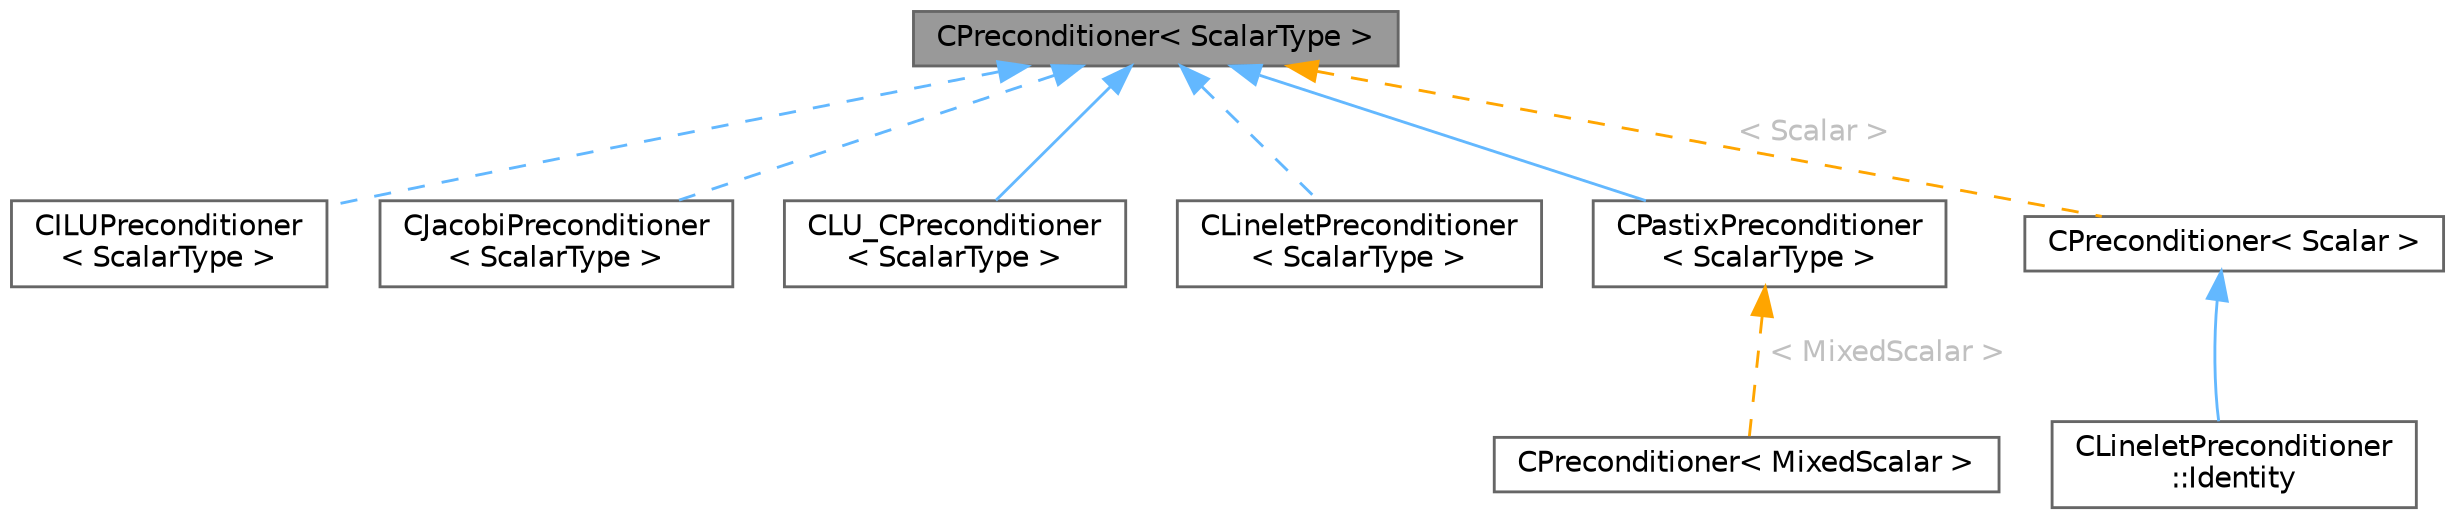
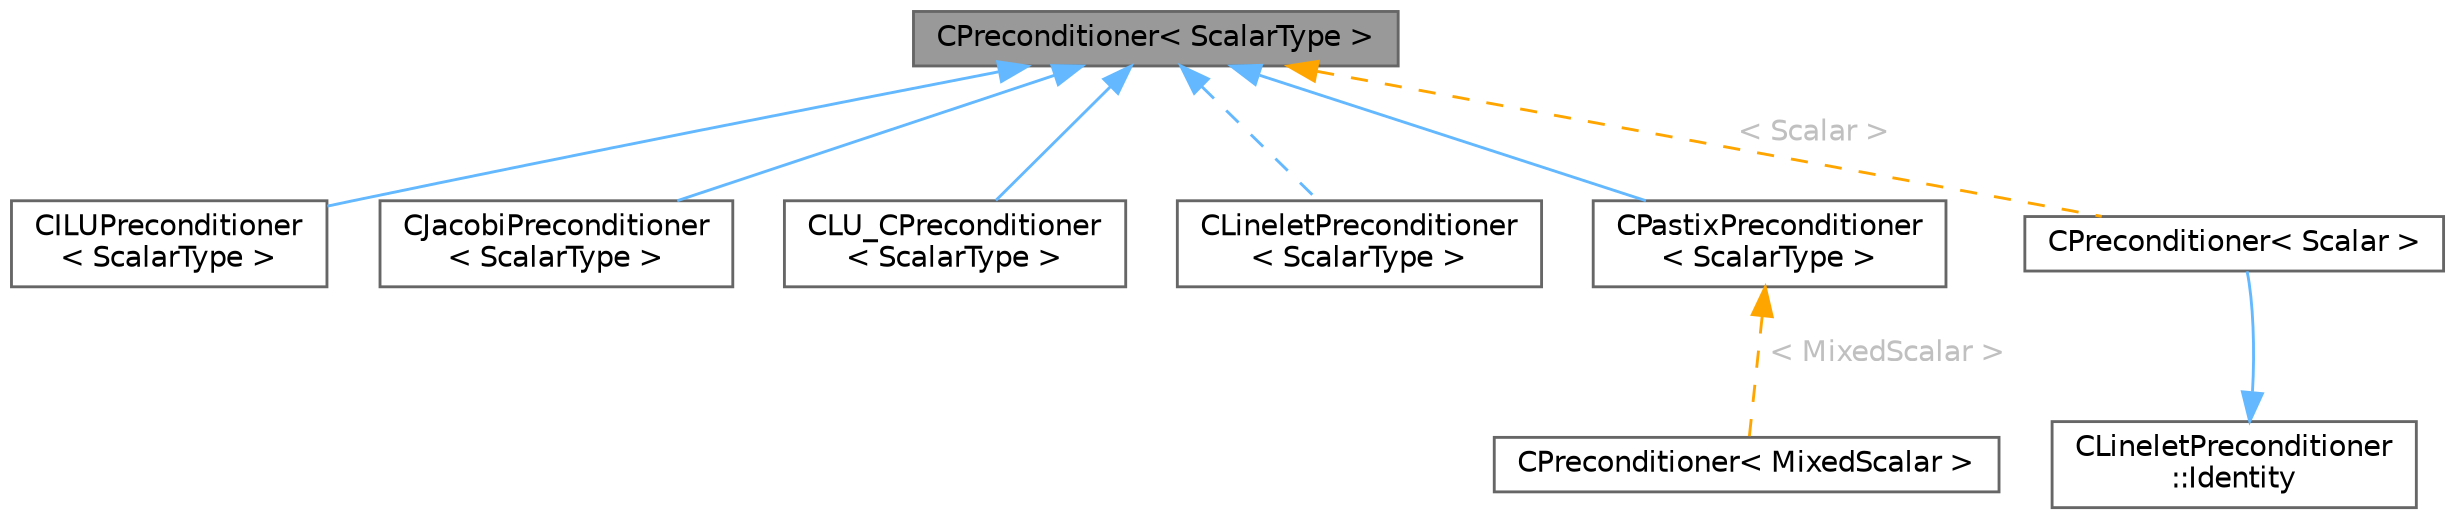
(663, 138) -> (663, 138)
(866, 138) -> (866, 138)
(2215, 361) -> (2253, 331)
